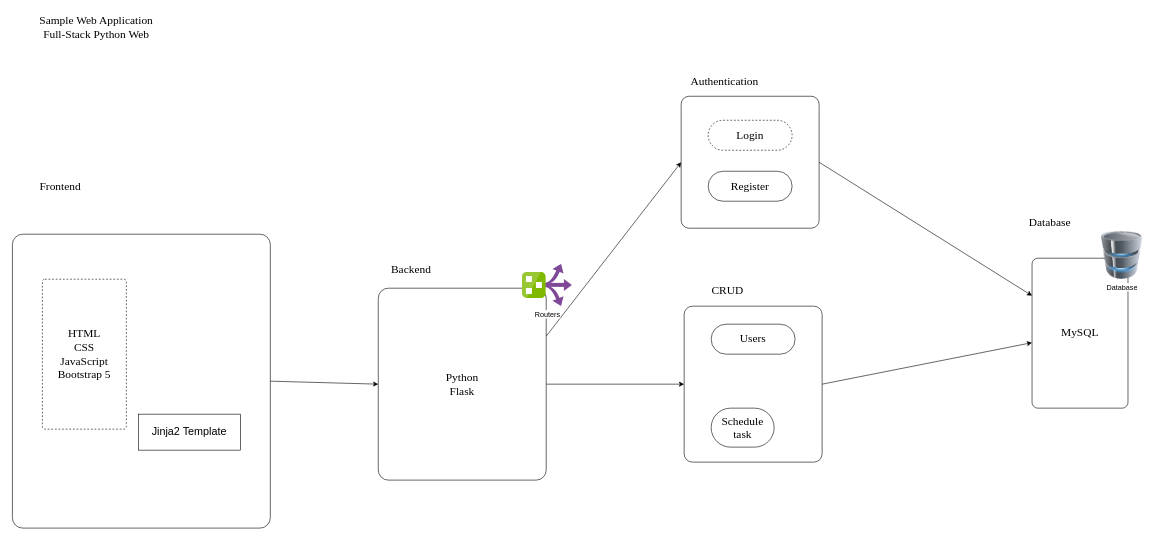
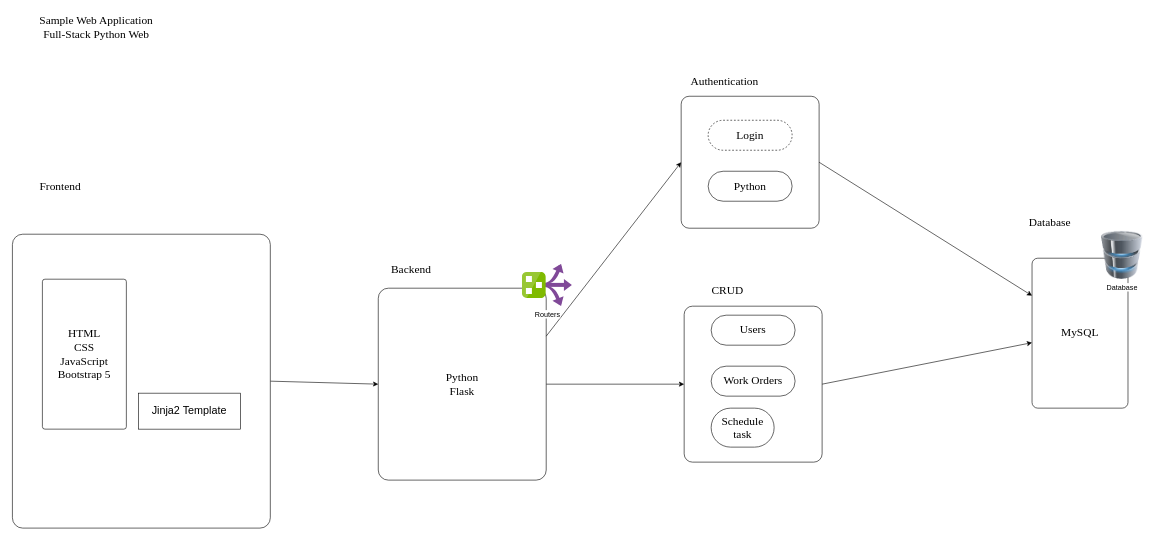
(750, 186) -> (750, 186)
(753, 339) -> (753, 330)
(84, 354) -> (84, 354)
none -> (753, 381)
(189, 432) -> (189, 411)
